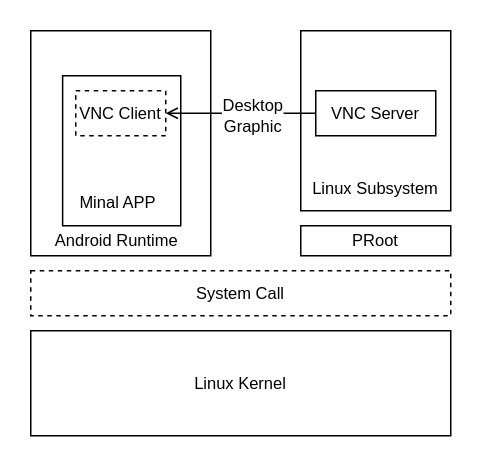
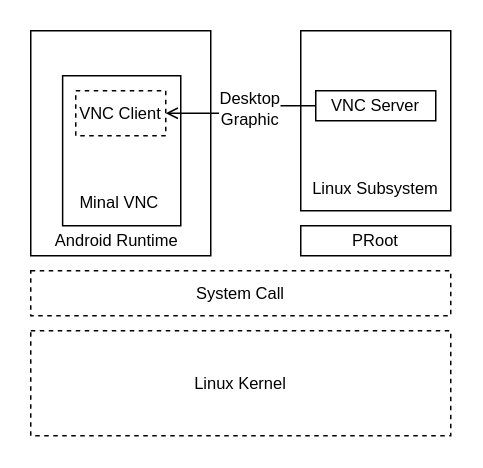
(376, 113) -> (376, 106)
(115, 202) -> (115, 202)
(241, 383) -> (241, 383)
